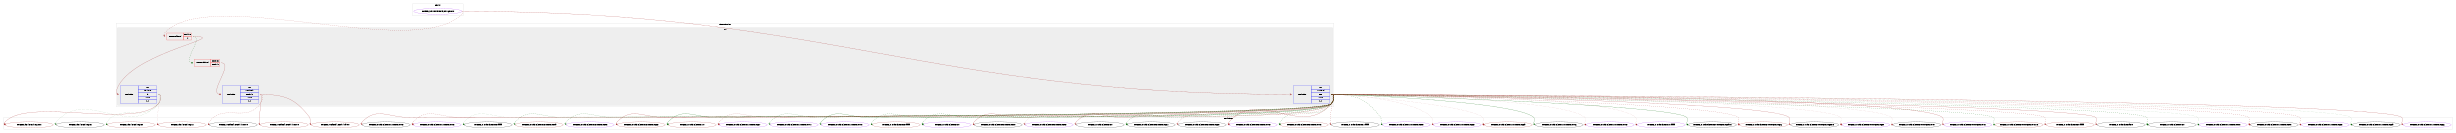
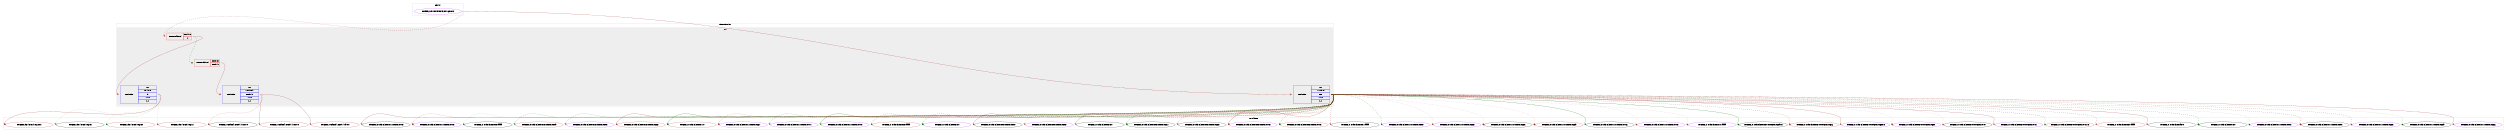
none -> (1508, 125)
(1815, 125) -> (1866, 125)
